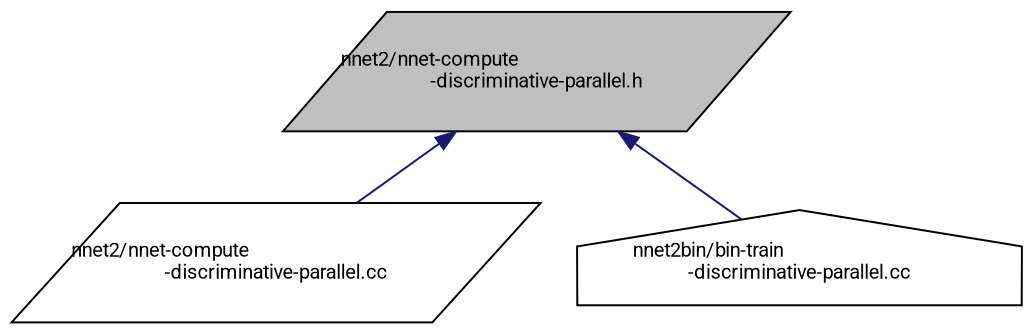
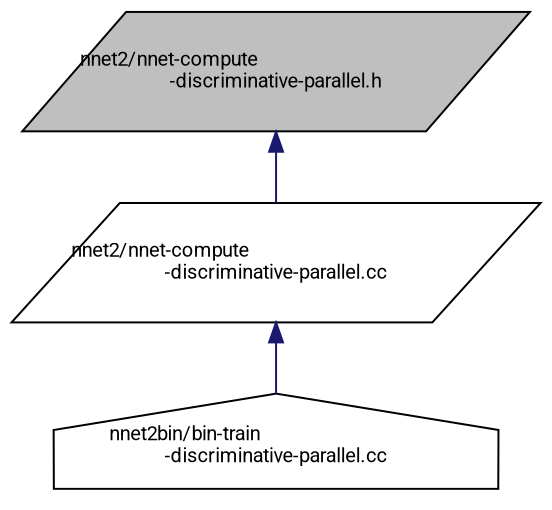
(688, 182) -> (276, 368)
